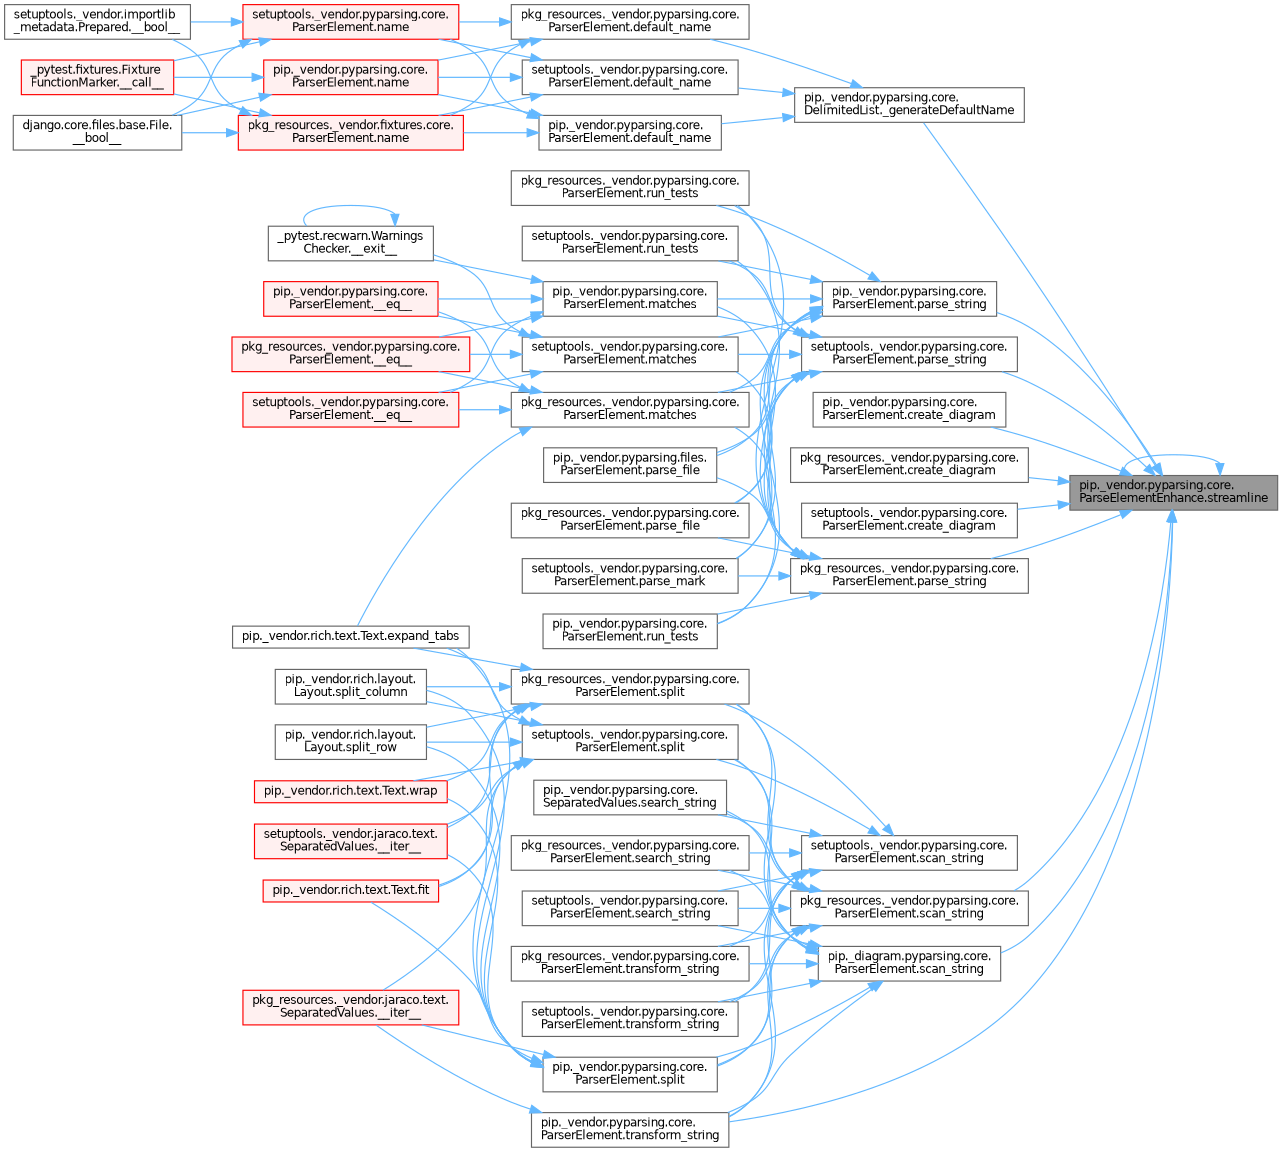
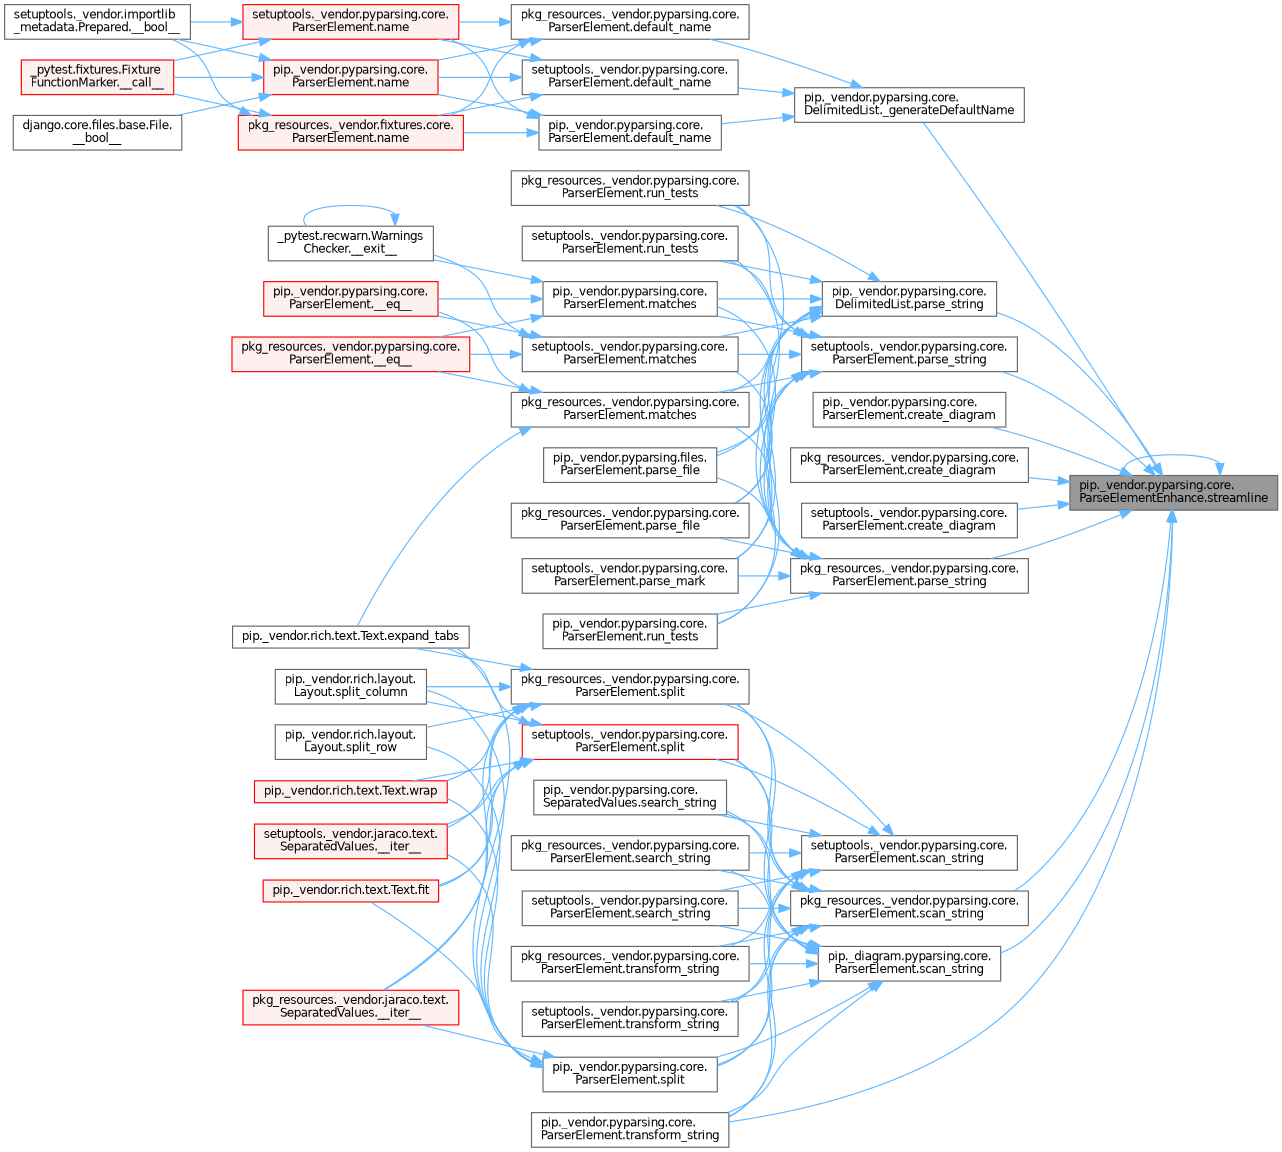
none -> (208, 46)
(207, 86) -> none
(204, 133) -> none
(909, 299) -> (909, 299)
(351, 410) -> none
(468, 742) -> none
(630, 742) -> (630, 742)
(451, 1072) -> (486, 867)
